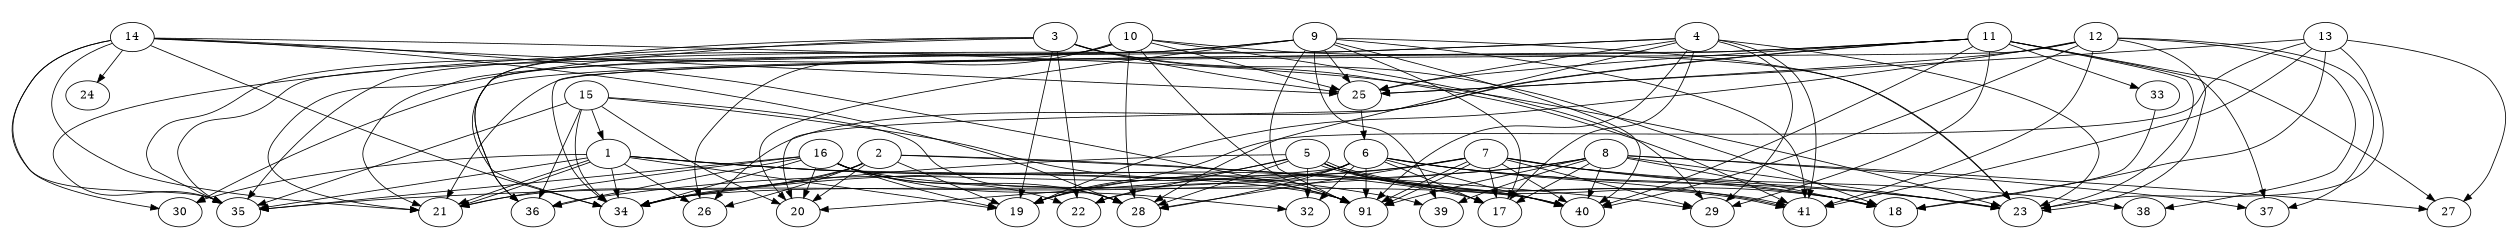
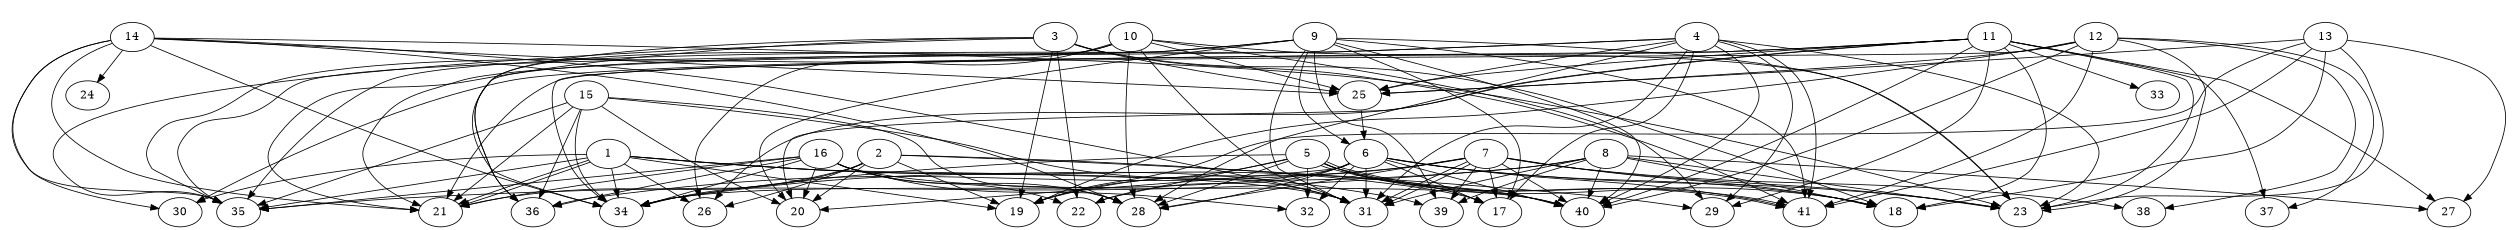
(1335, 63) -> (1301, 105)
(596, 121) -> (520, 149)
none -> (1717, 143)
(1595, 182) -> (1466, 180)
(1552, 184) -> none
(2059, 186) -> (2034, 165)
(2086, 189) -> none
(939, 195) -> none
(1366, 212) -> (1366, 212)
